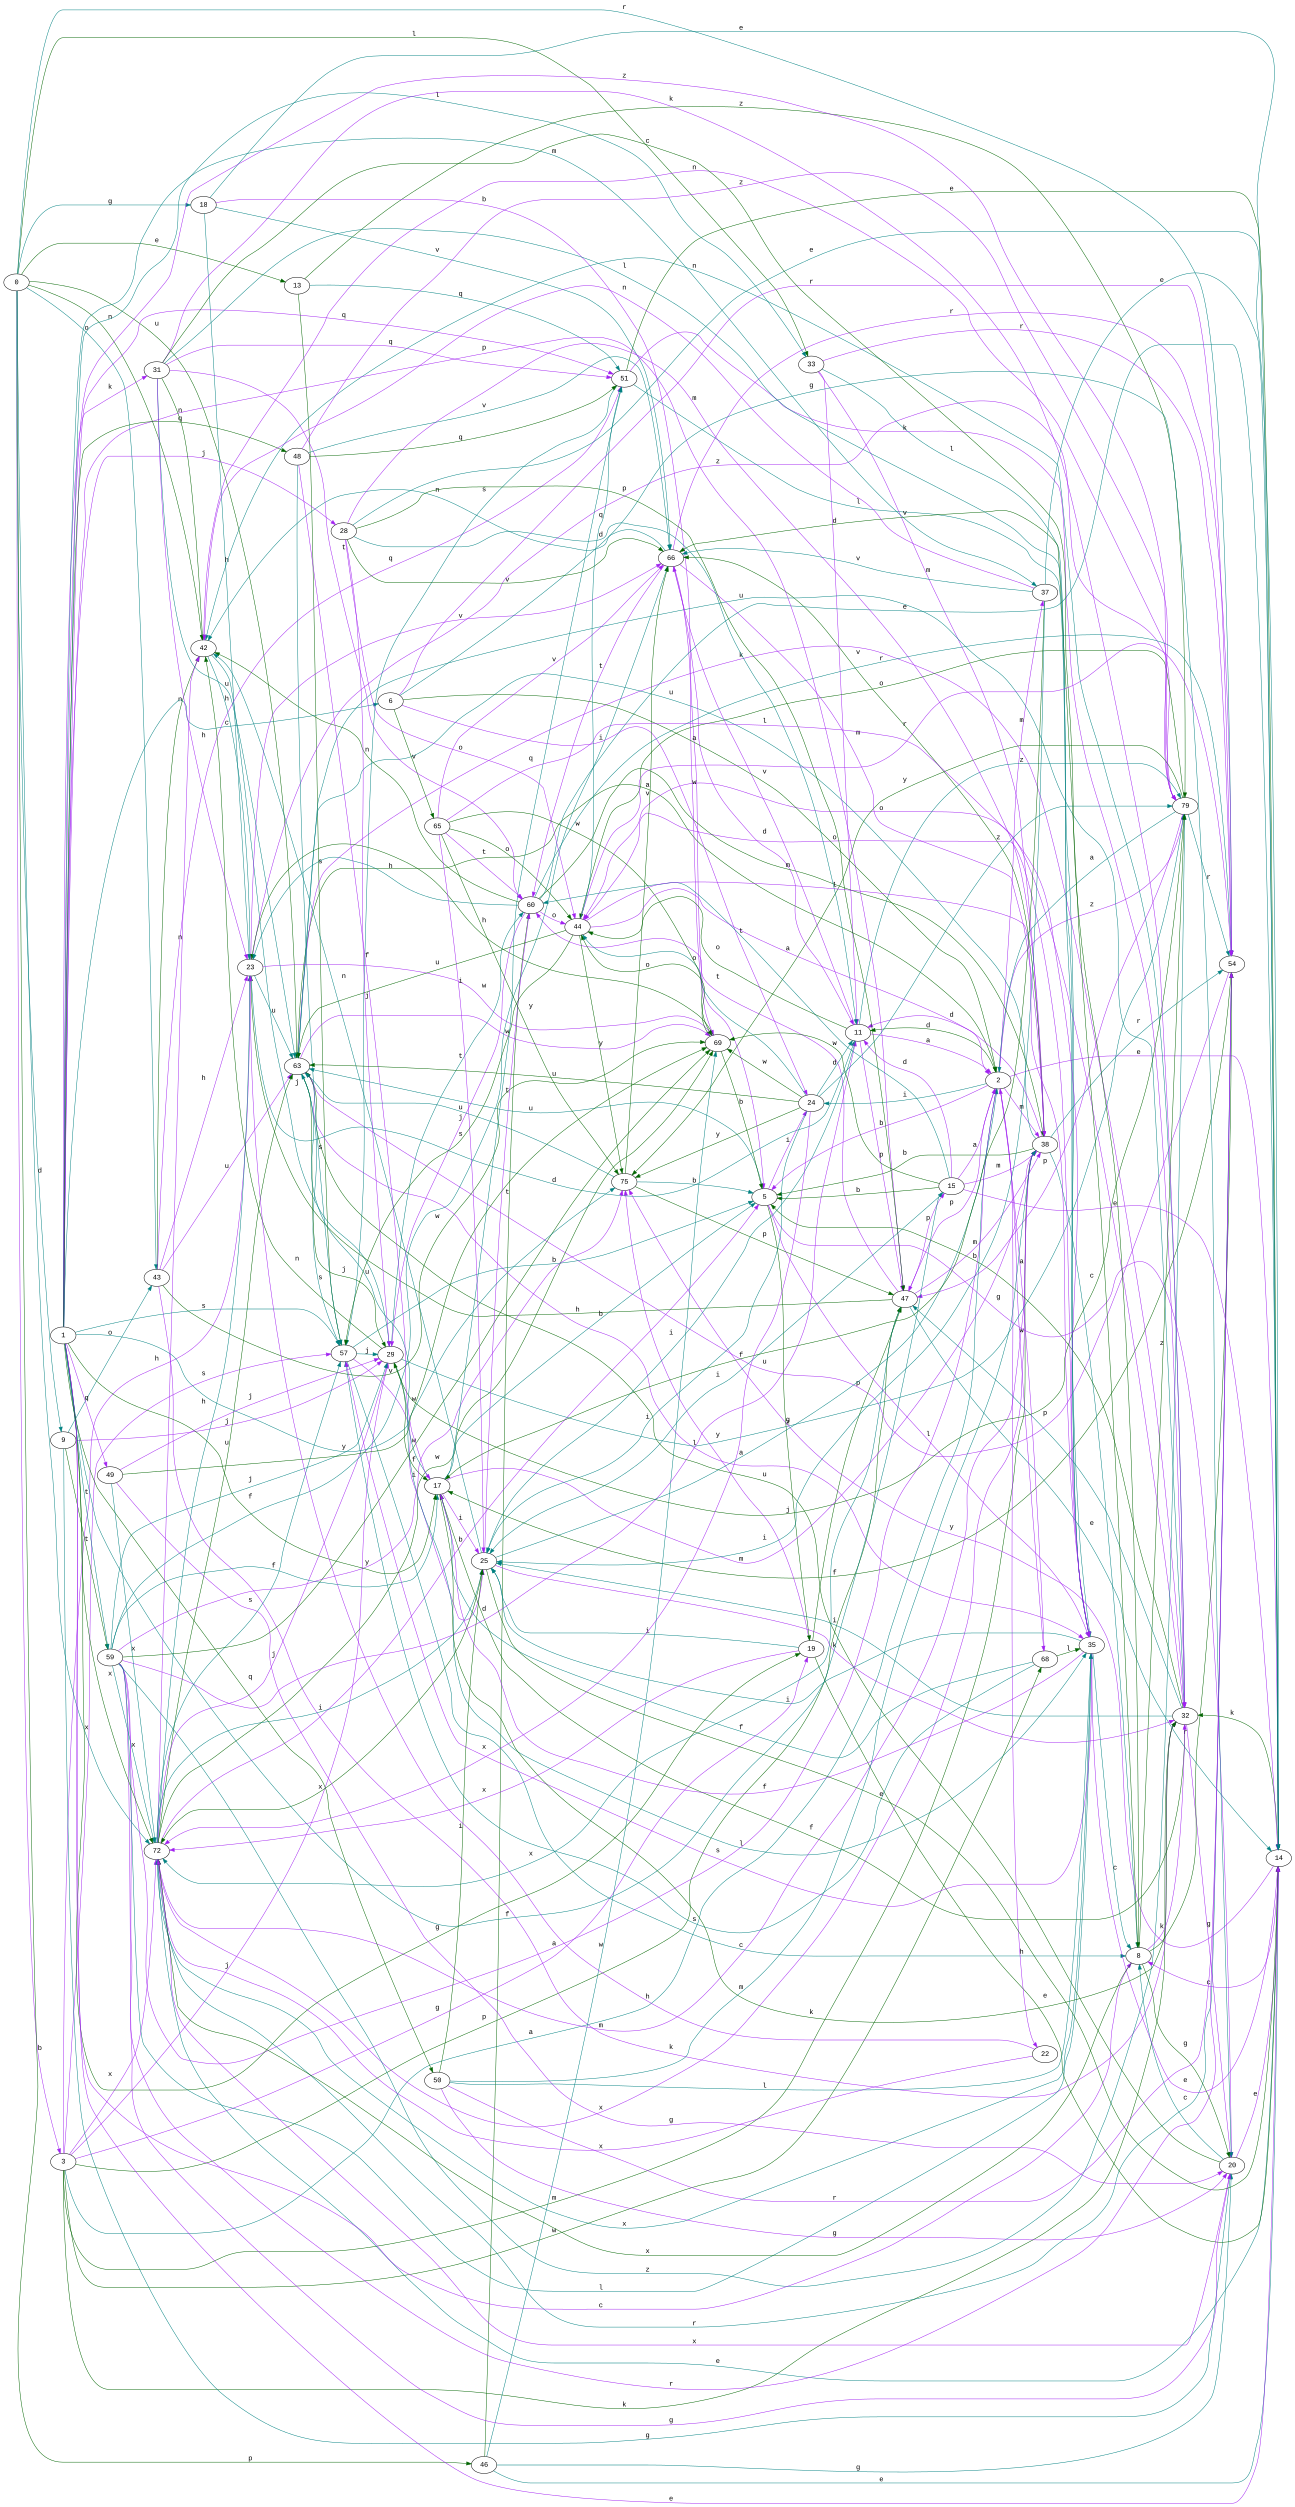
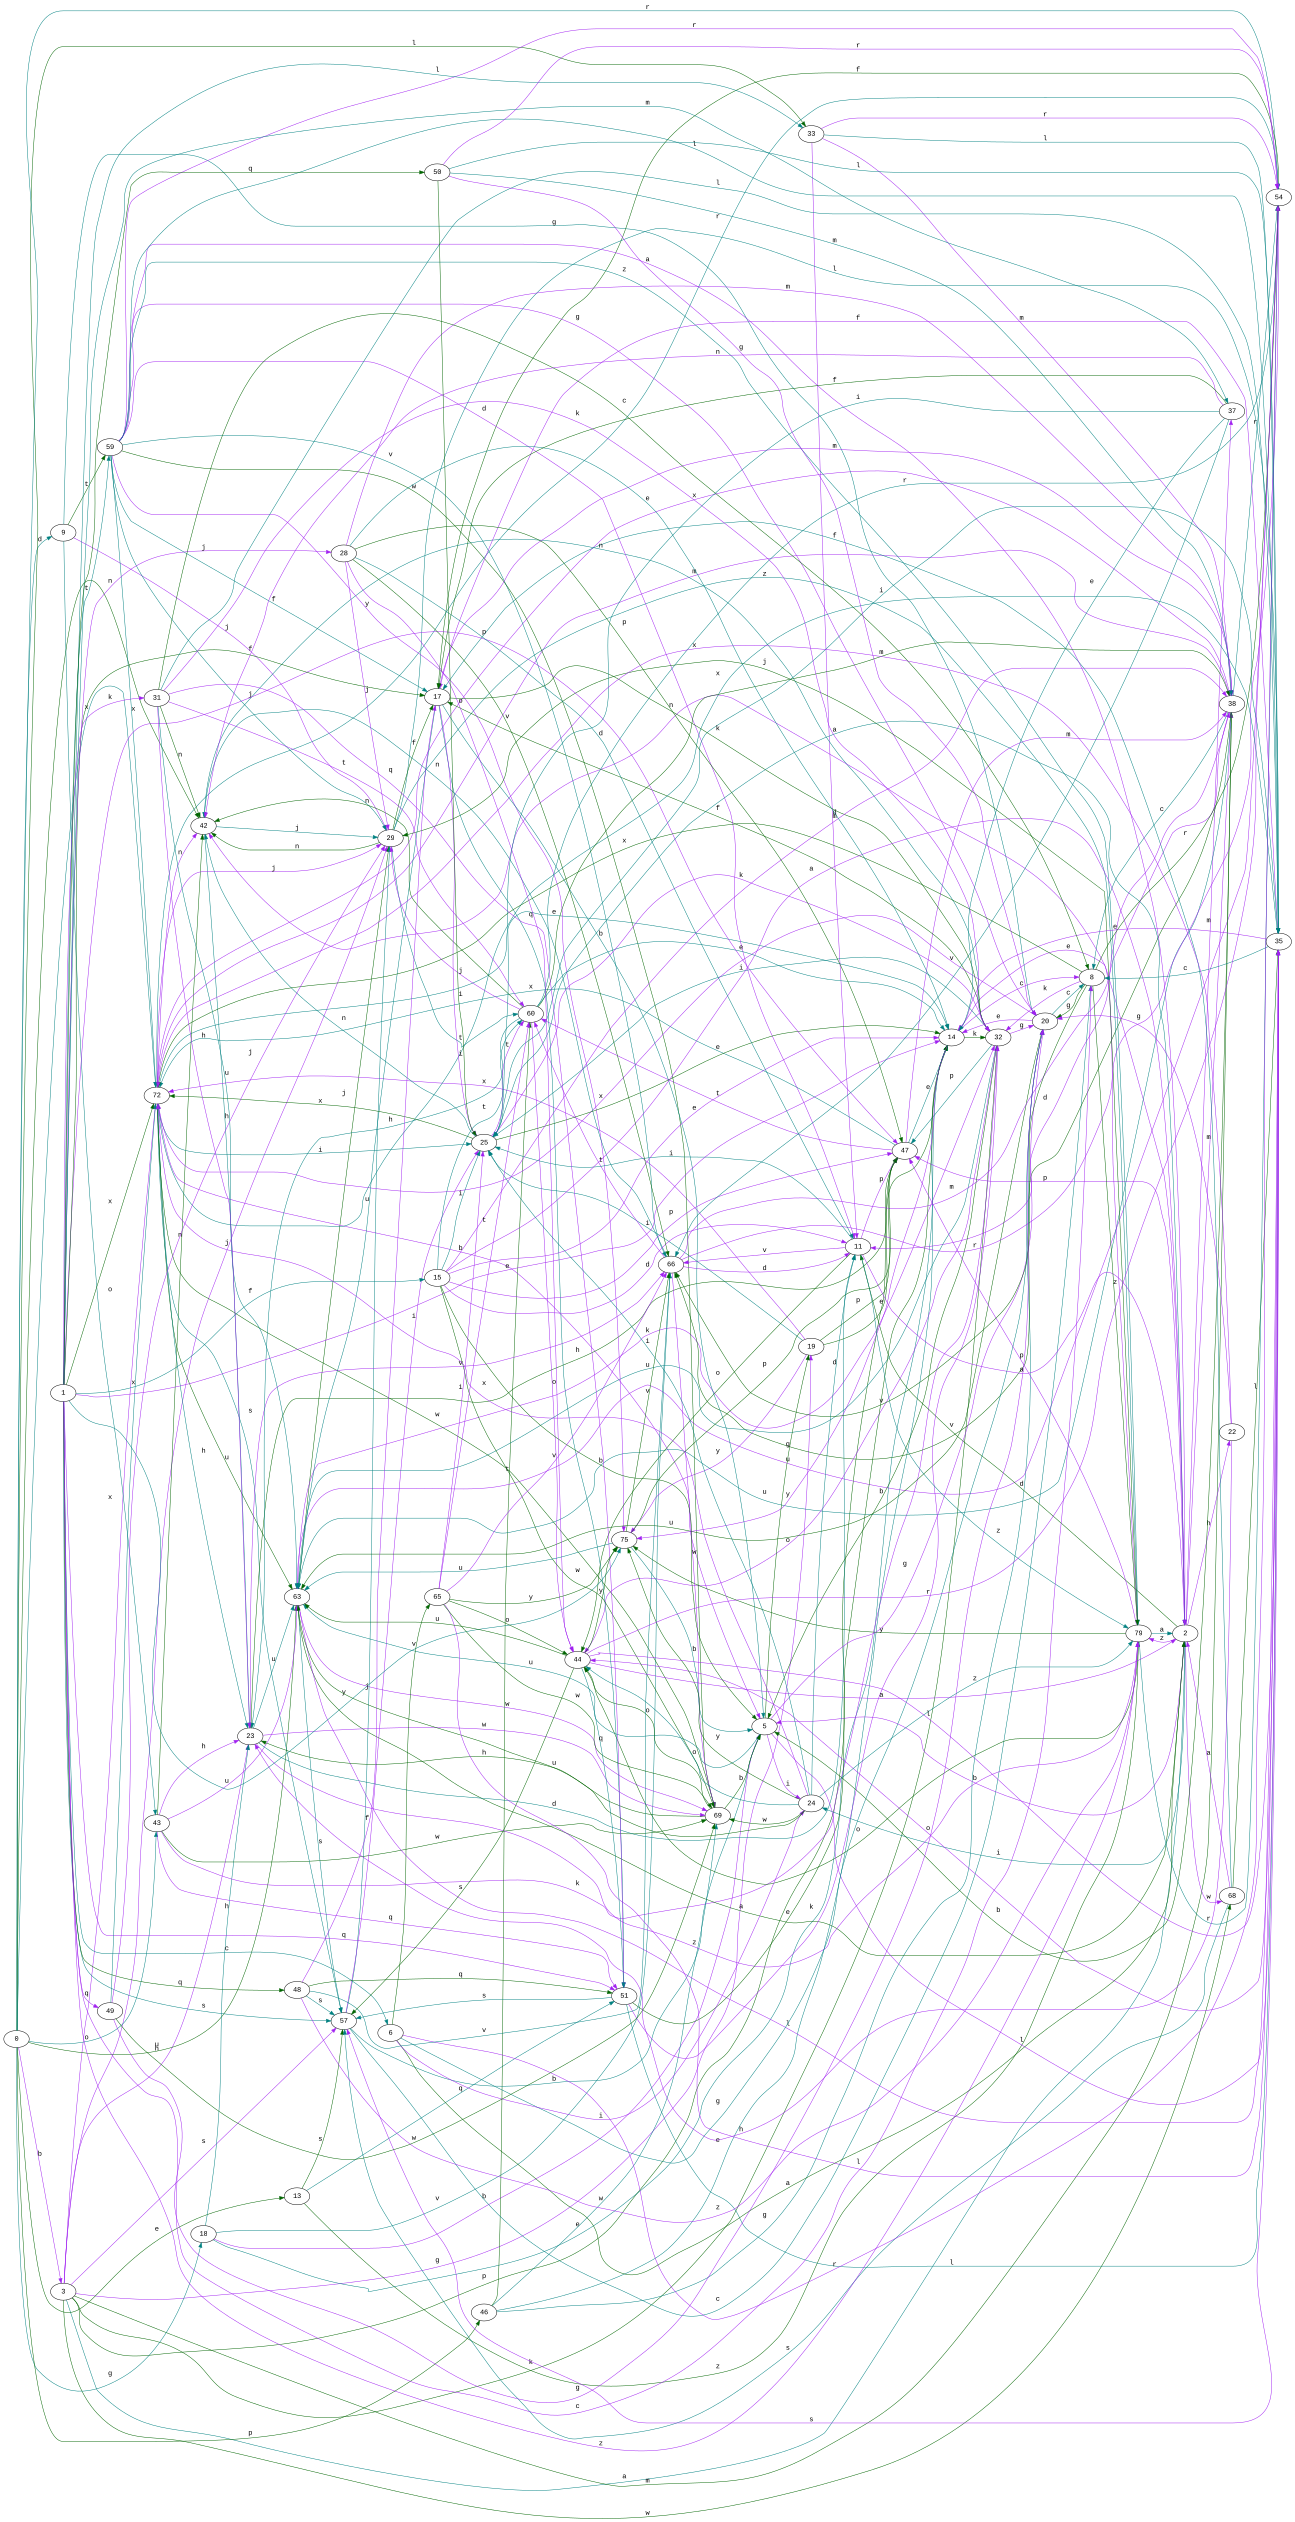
none -> (1199, 1153)
(925, 1244) -> (655, 1240)
(111, 2090) -> none
